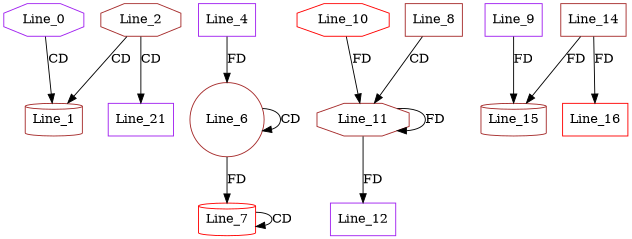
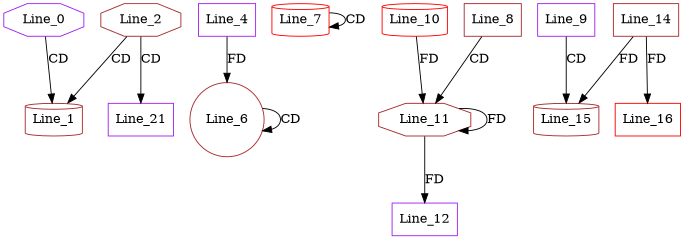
(343, 20) -> (415, 20)
(524, 59) -> (576, 59)
(227, 175) -> none
